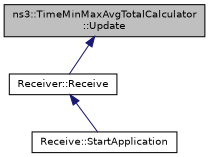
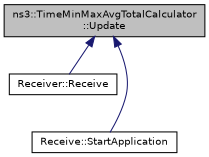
(87, 118) -> (127, 90)
